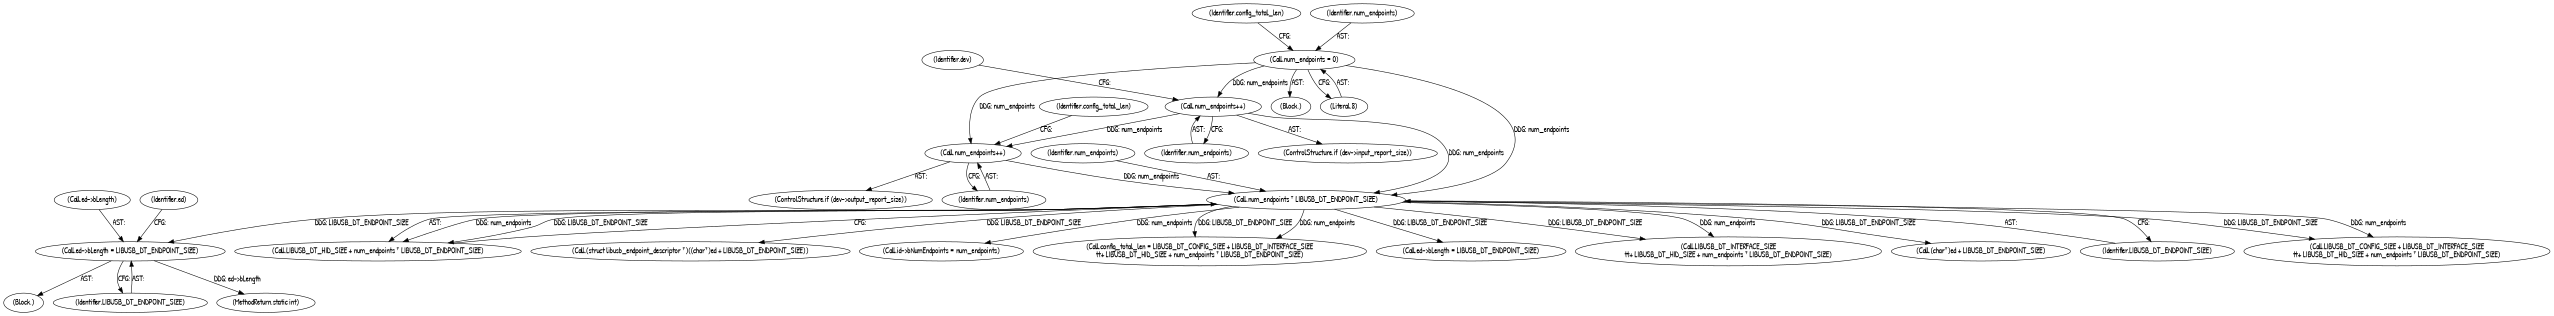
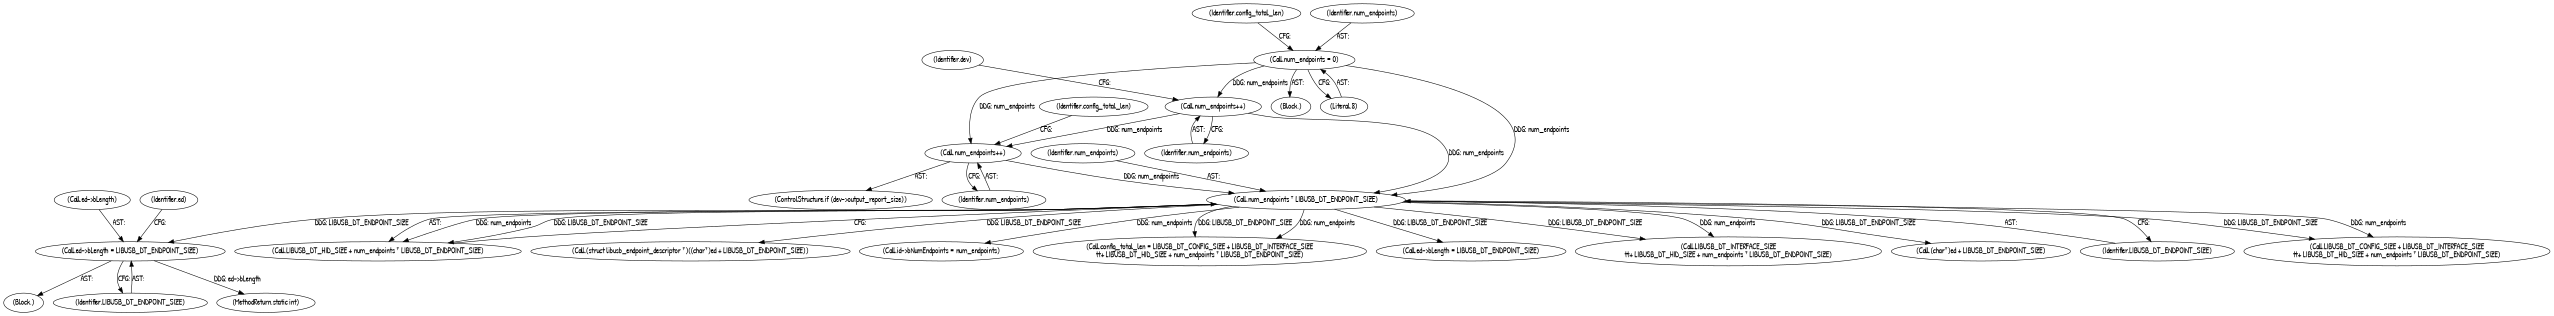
(1348, 153) -> none
